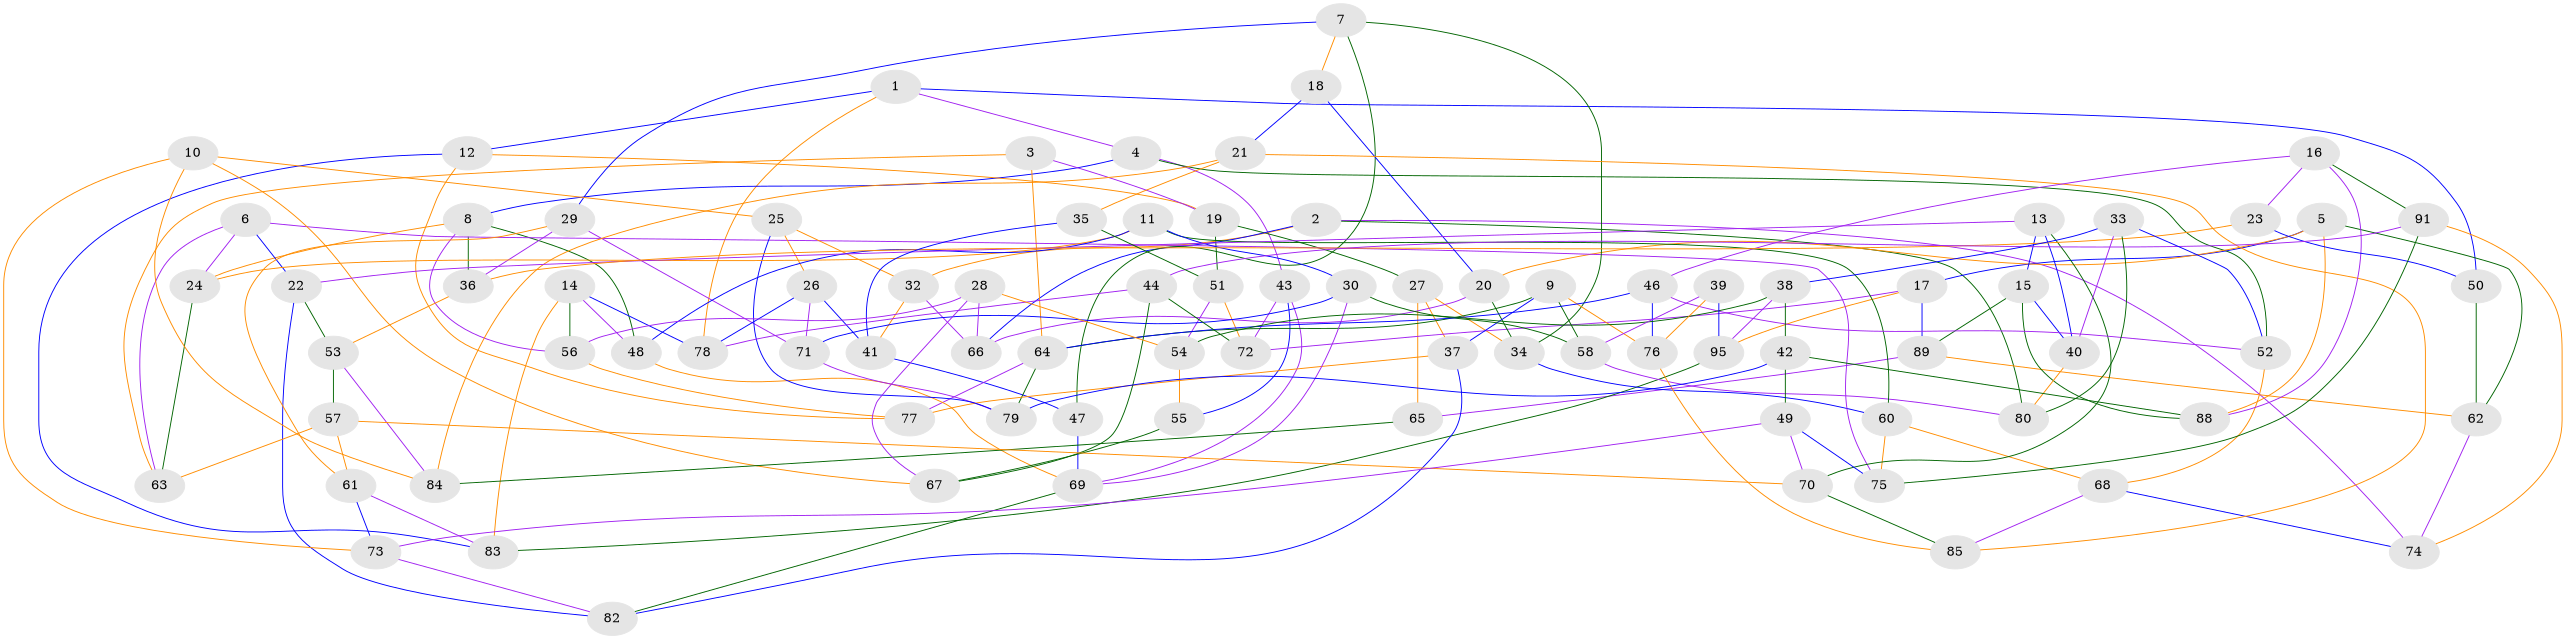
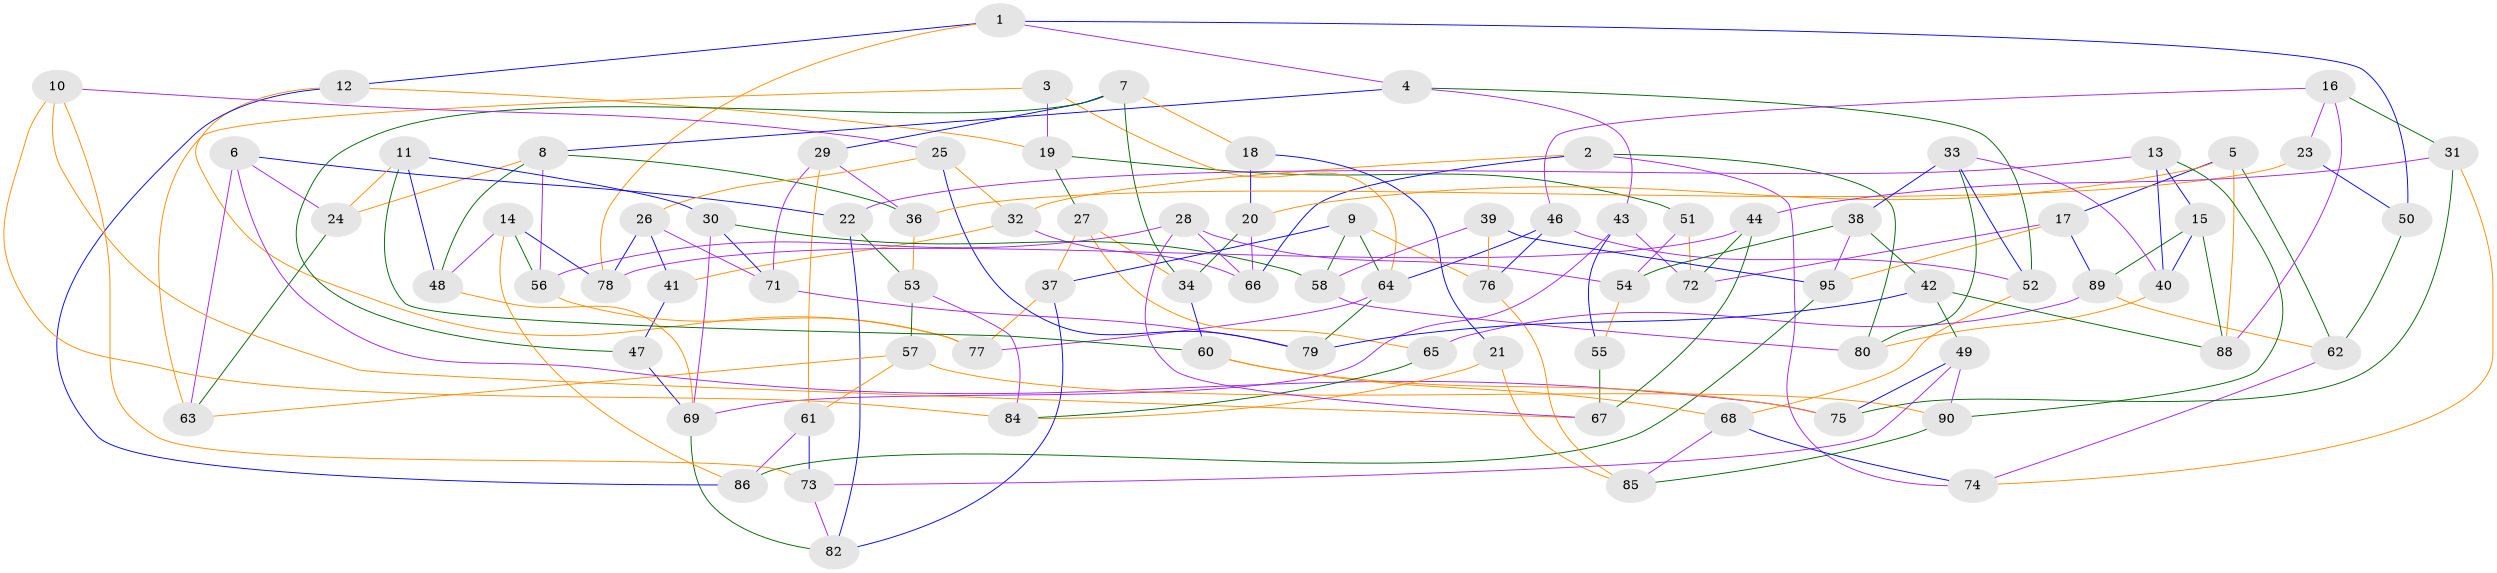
(485, 187) -> (563, 114)
(1082, 220) -> none
(2424, 220) -> (2453, 153)
(1056, 312) -> (1471, 264)
(1808, 486) -> (1947, 419)
(493, 552) -> (743, 486)
